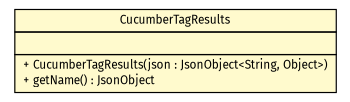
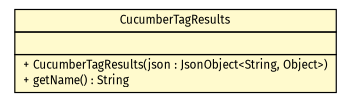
(90, 81) -> (77, 81)
